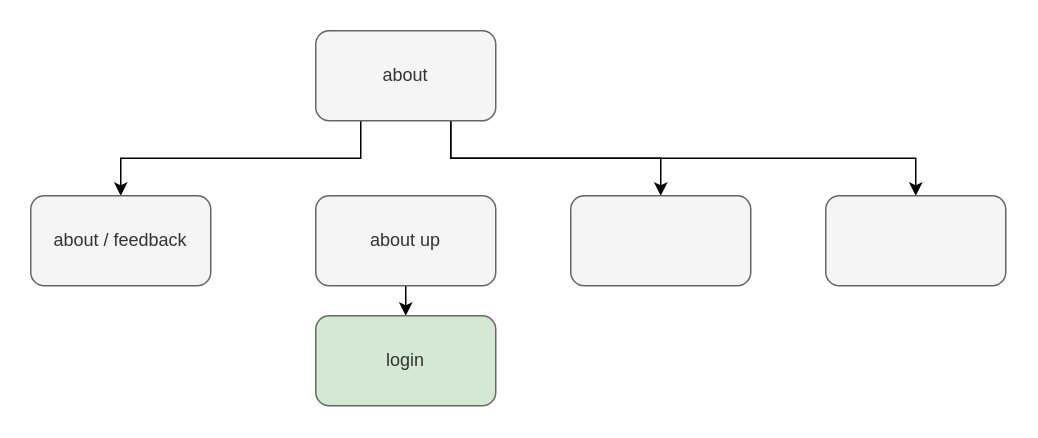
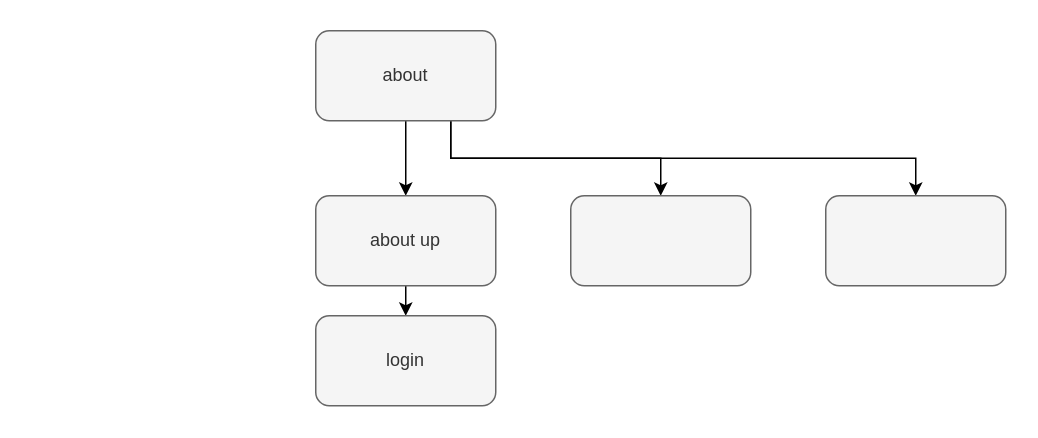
none -> (406, 153)
(246, 158) -> none
(121, 241) -> none
(406, 361) -> (406, 361)
